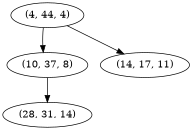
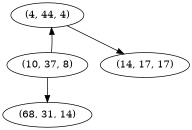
(43, 37) -> (52, 43)
(145, 65) -> (145, 65)
(47, 115) -> (47, 115)
